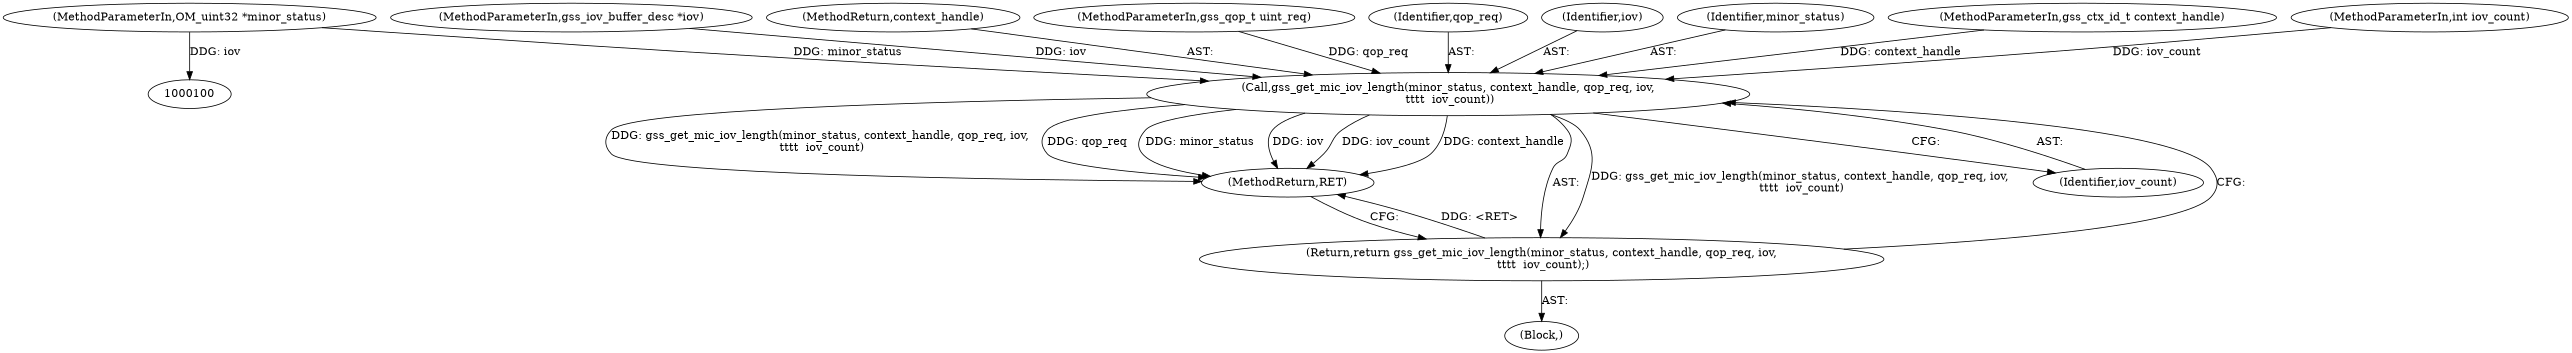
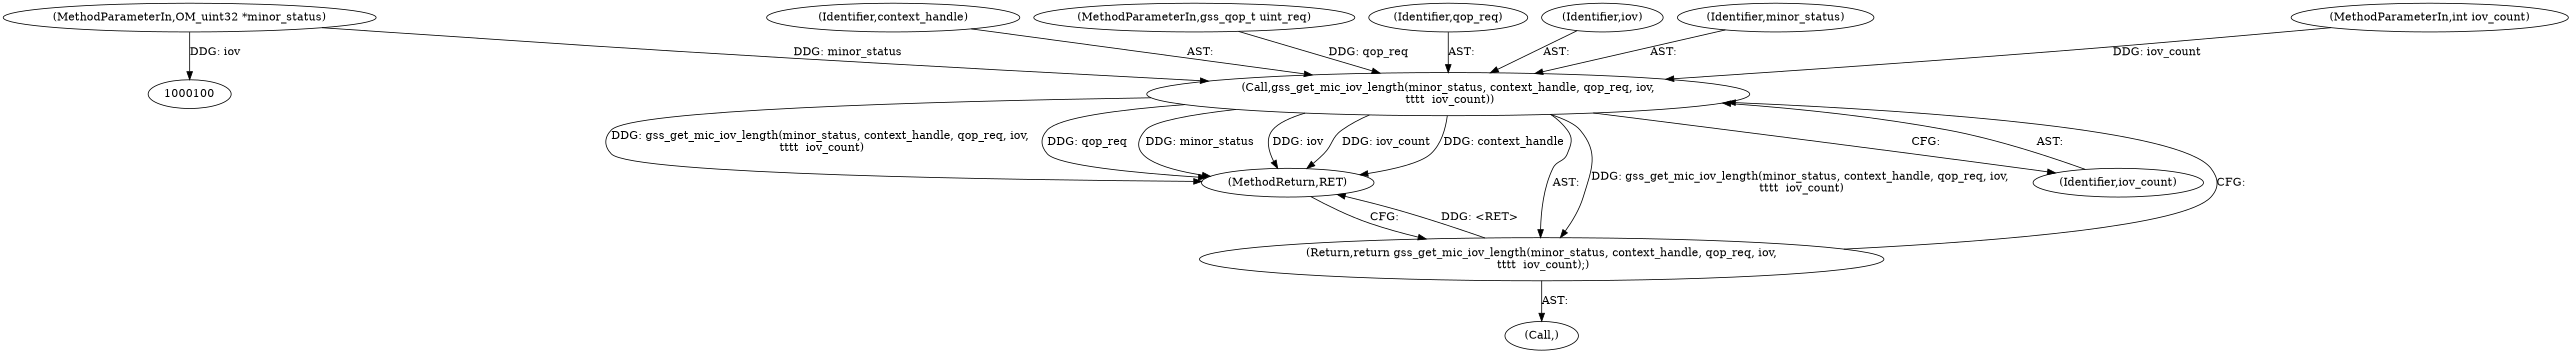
(571, 18) -> none
(893, 18) -> (893, 18)
(2082, 18) -> none
(1542, 336) -> (1542, 336)
